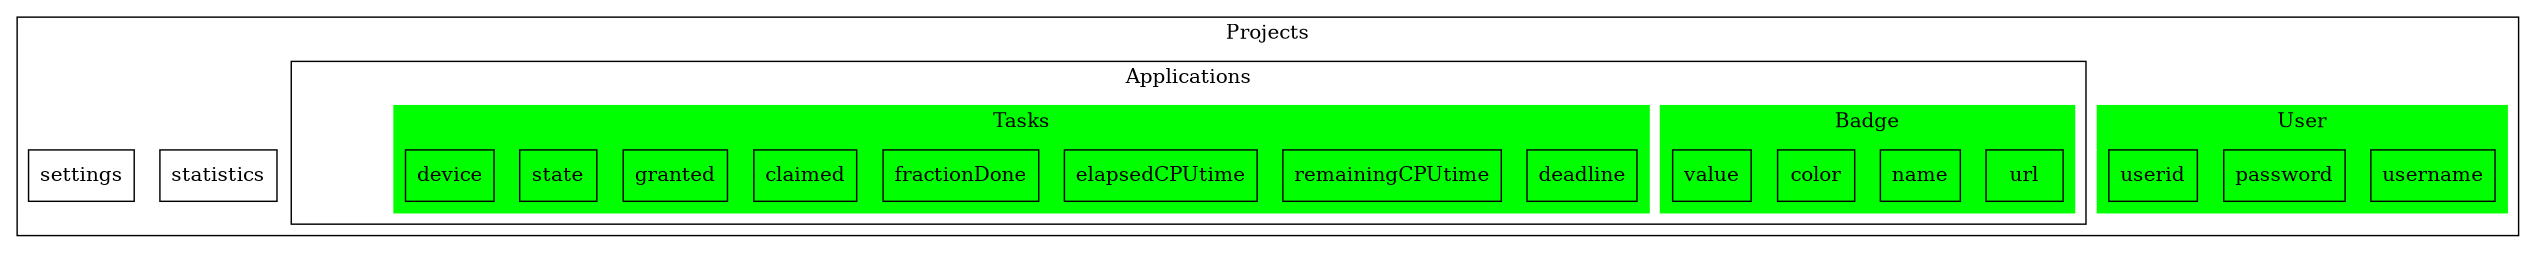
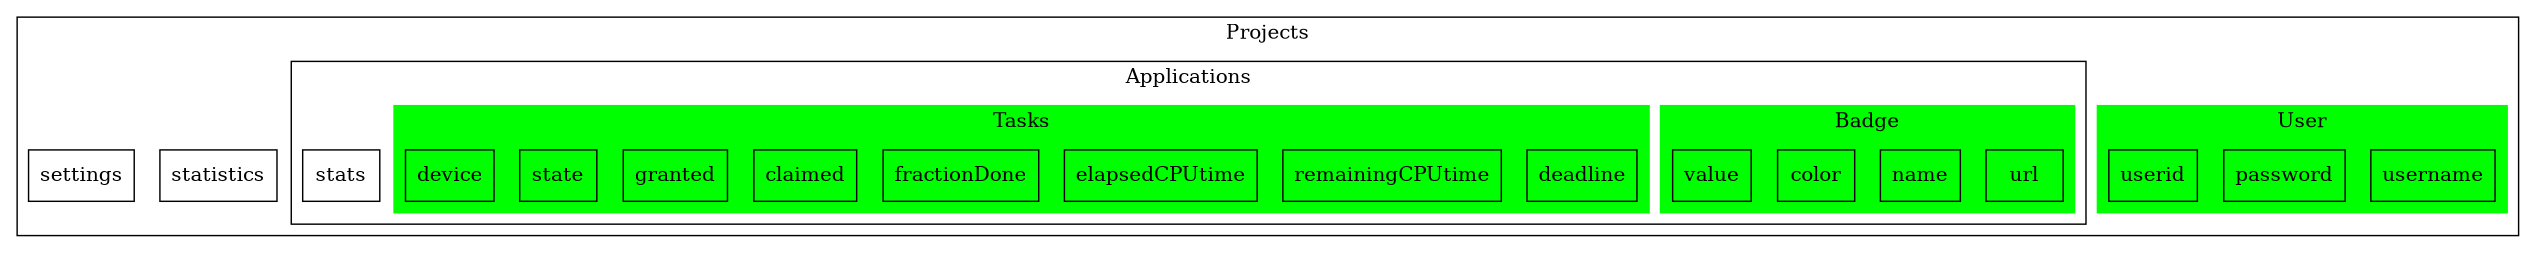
none -> (341, 176)
